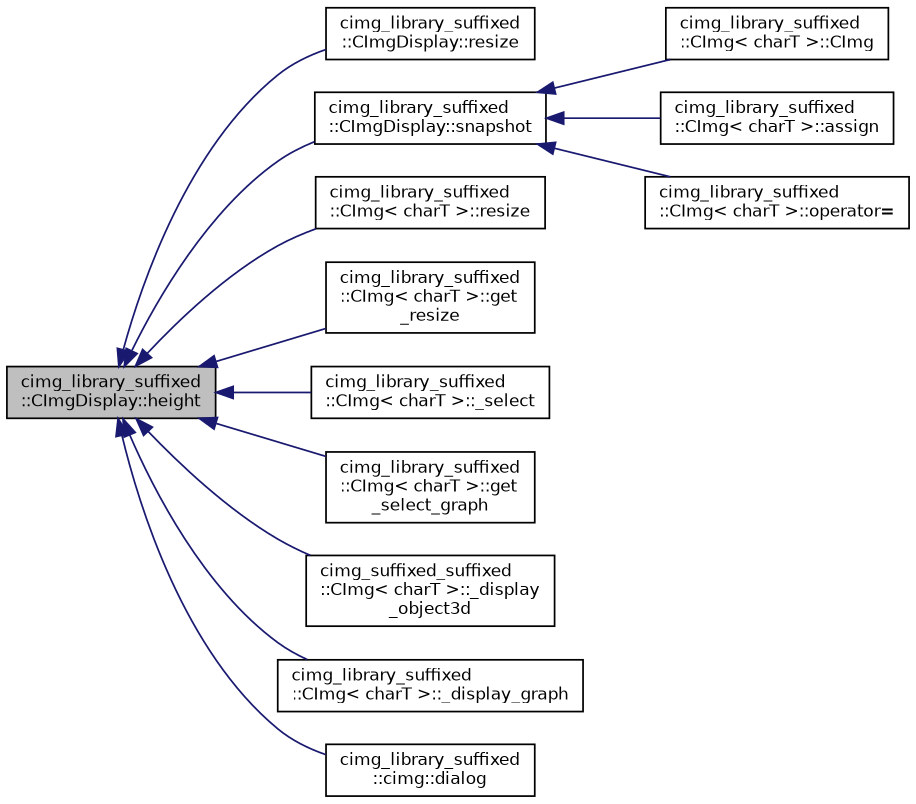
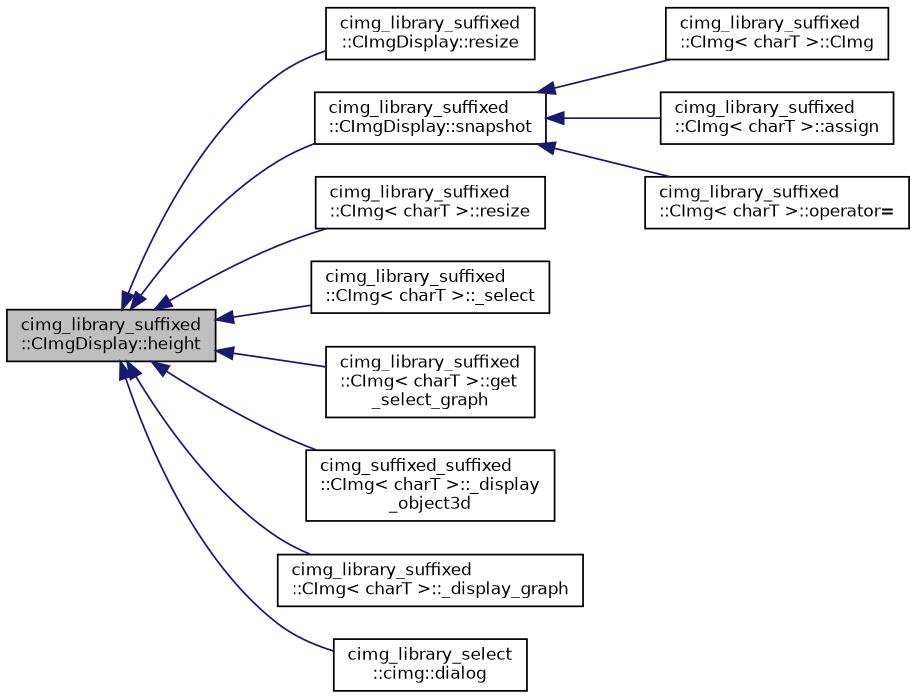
(430, 298) -> none
(430, 770) -> (430, 665)
